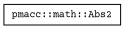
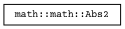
(62, 15) -> (62, 15)
